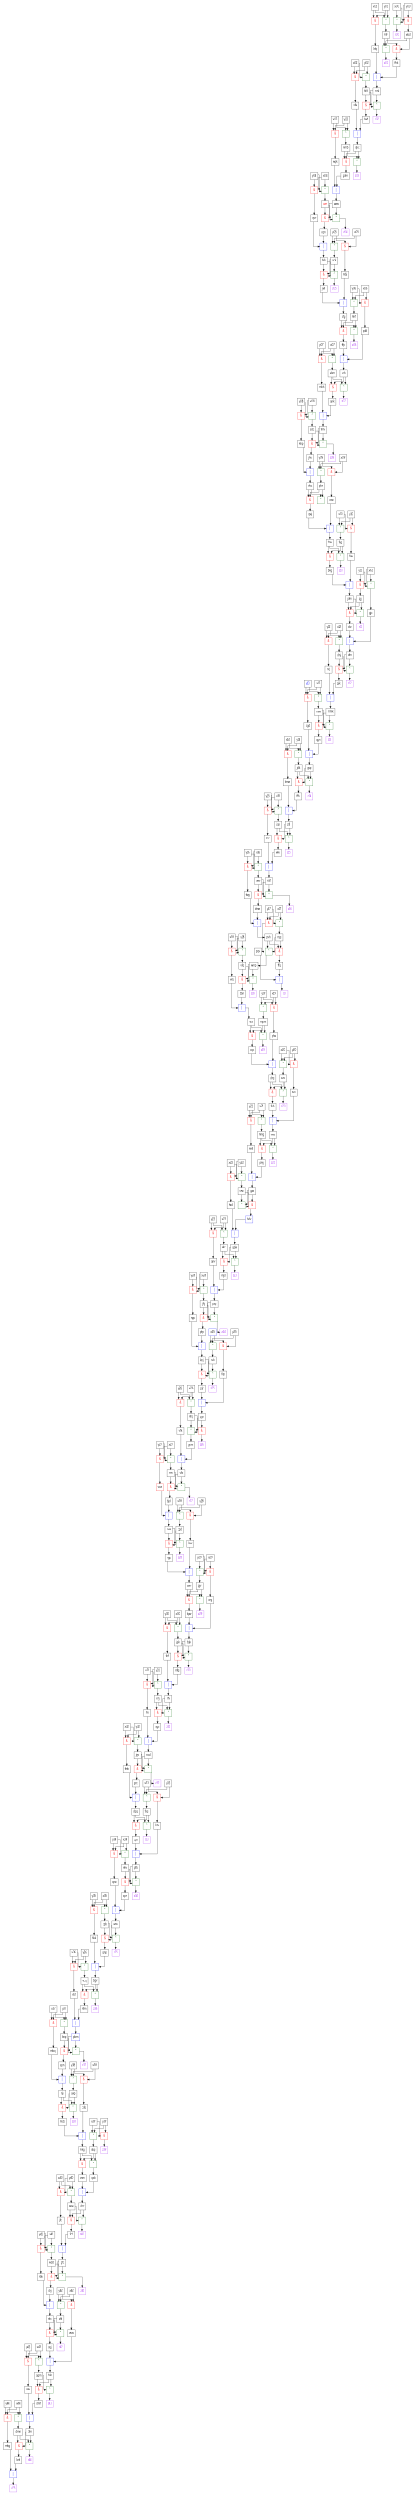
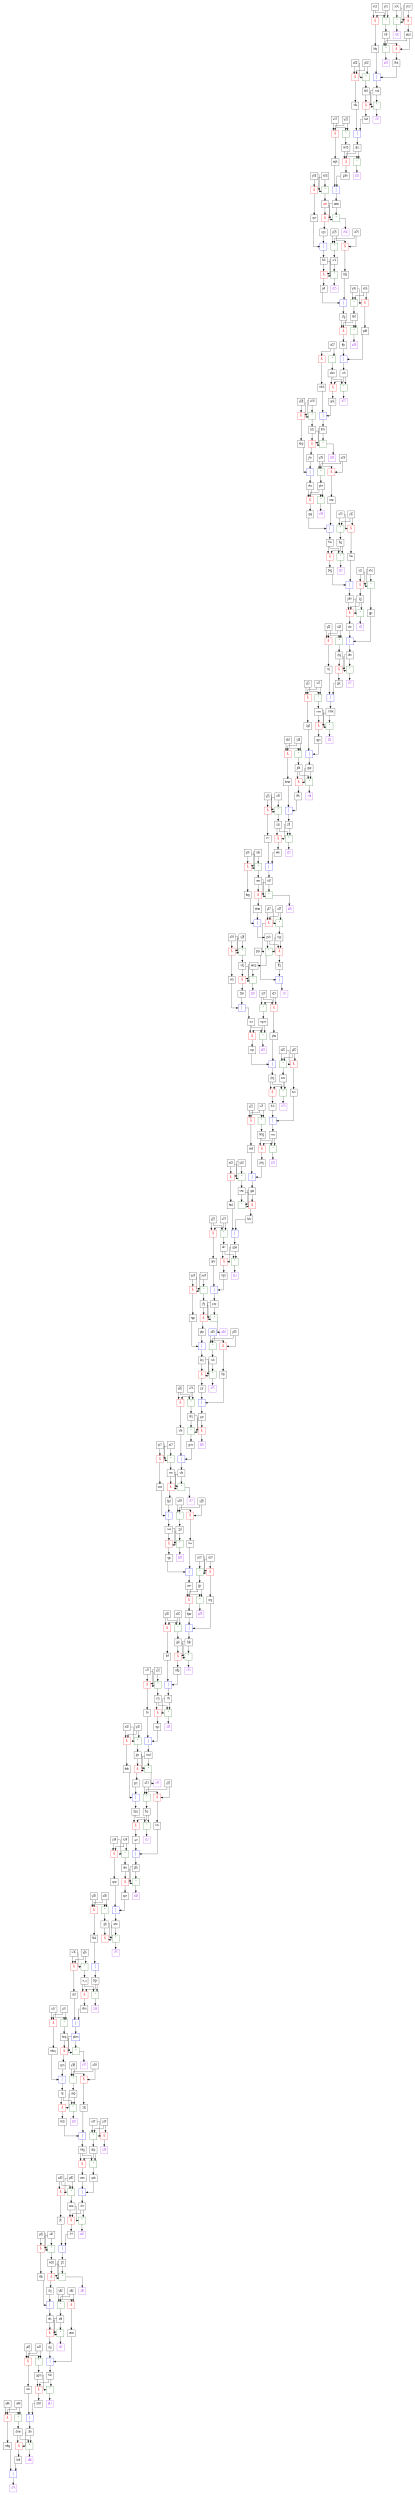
(321, 345) -> none
none -> (321, 514)
(308, 684) -> (308, 684)
(249, 1219) -> (249, 1219)
(160, 1487) -> (160, 1487)
(104, 1953) -> none
